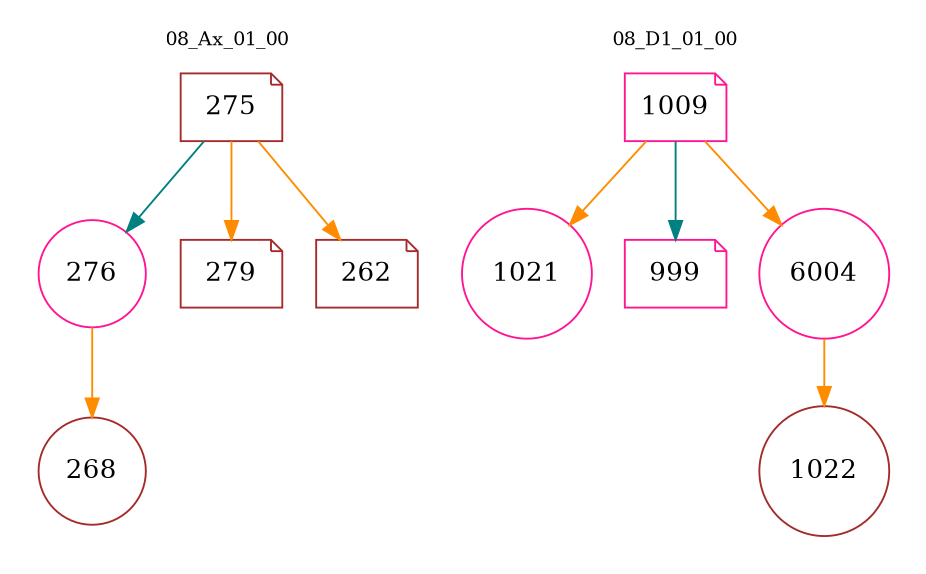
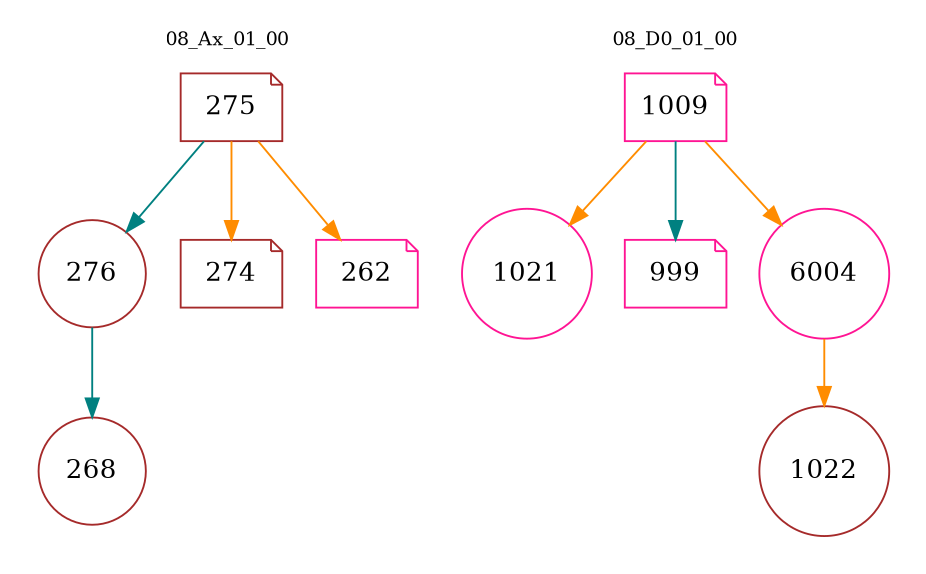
(676, 40) -> (676, 40)
(92, 274) -> (92, 274)
(231, 274) -> (231, 274)
(367, 274) -> (367, 274)
(92, 363) -> (92, 363)
